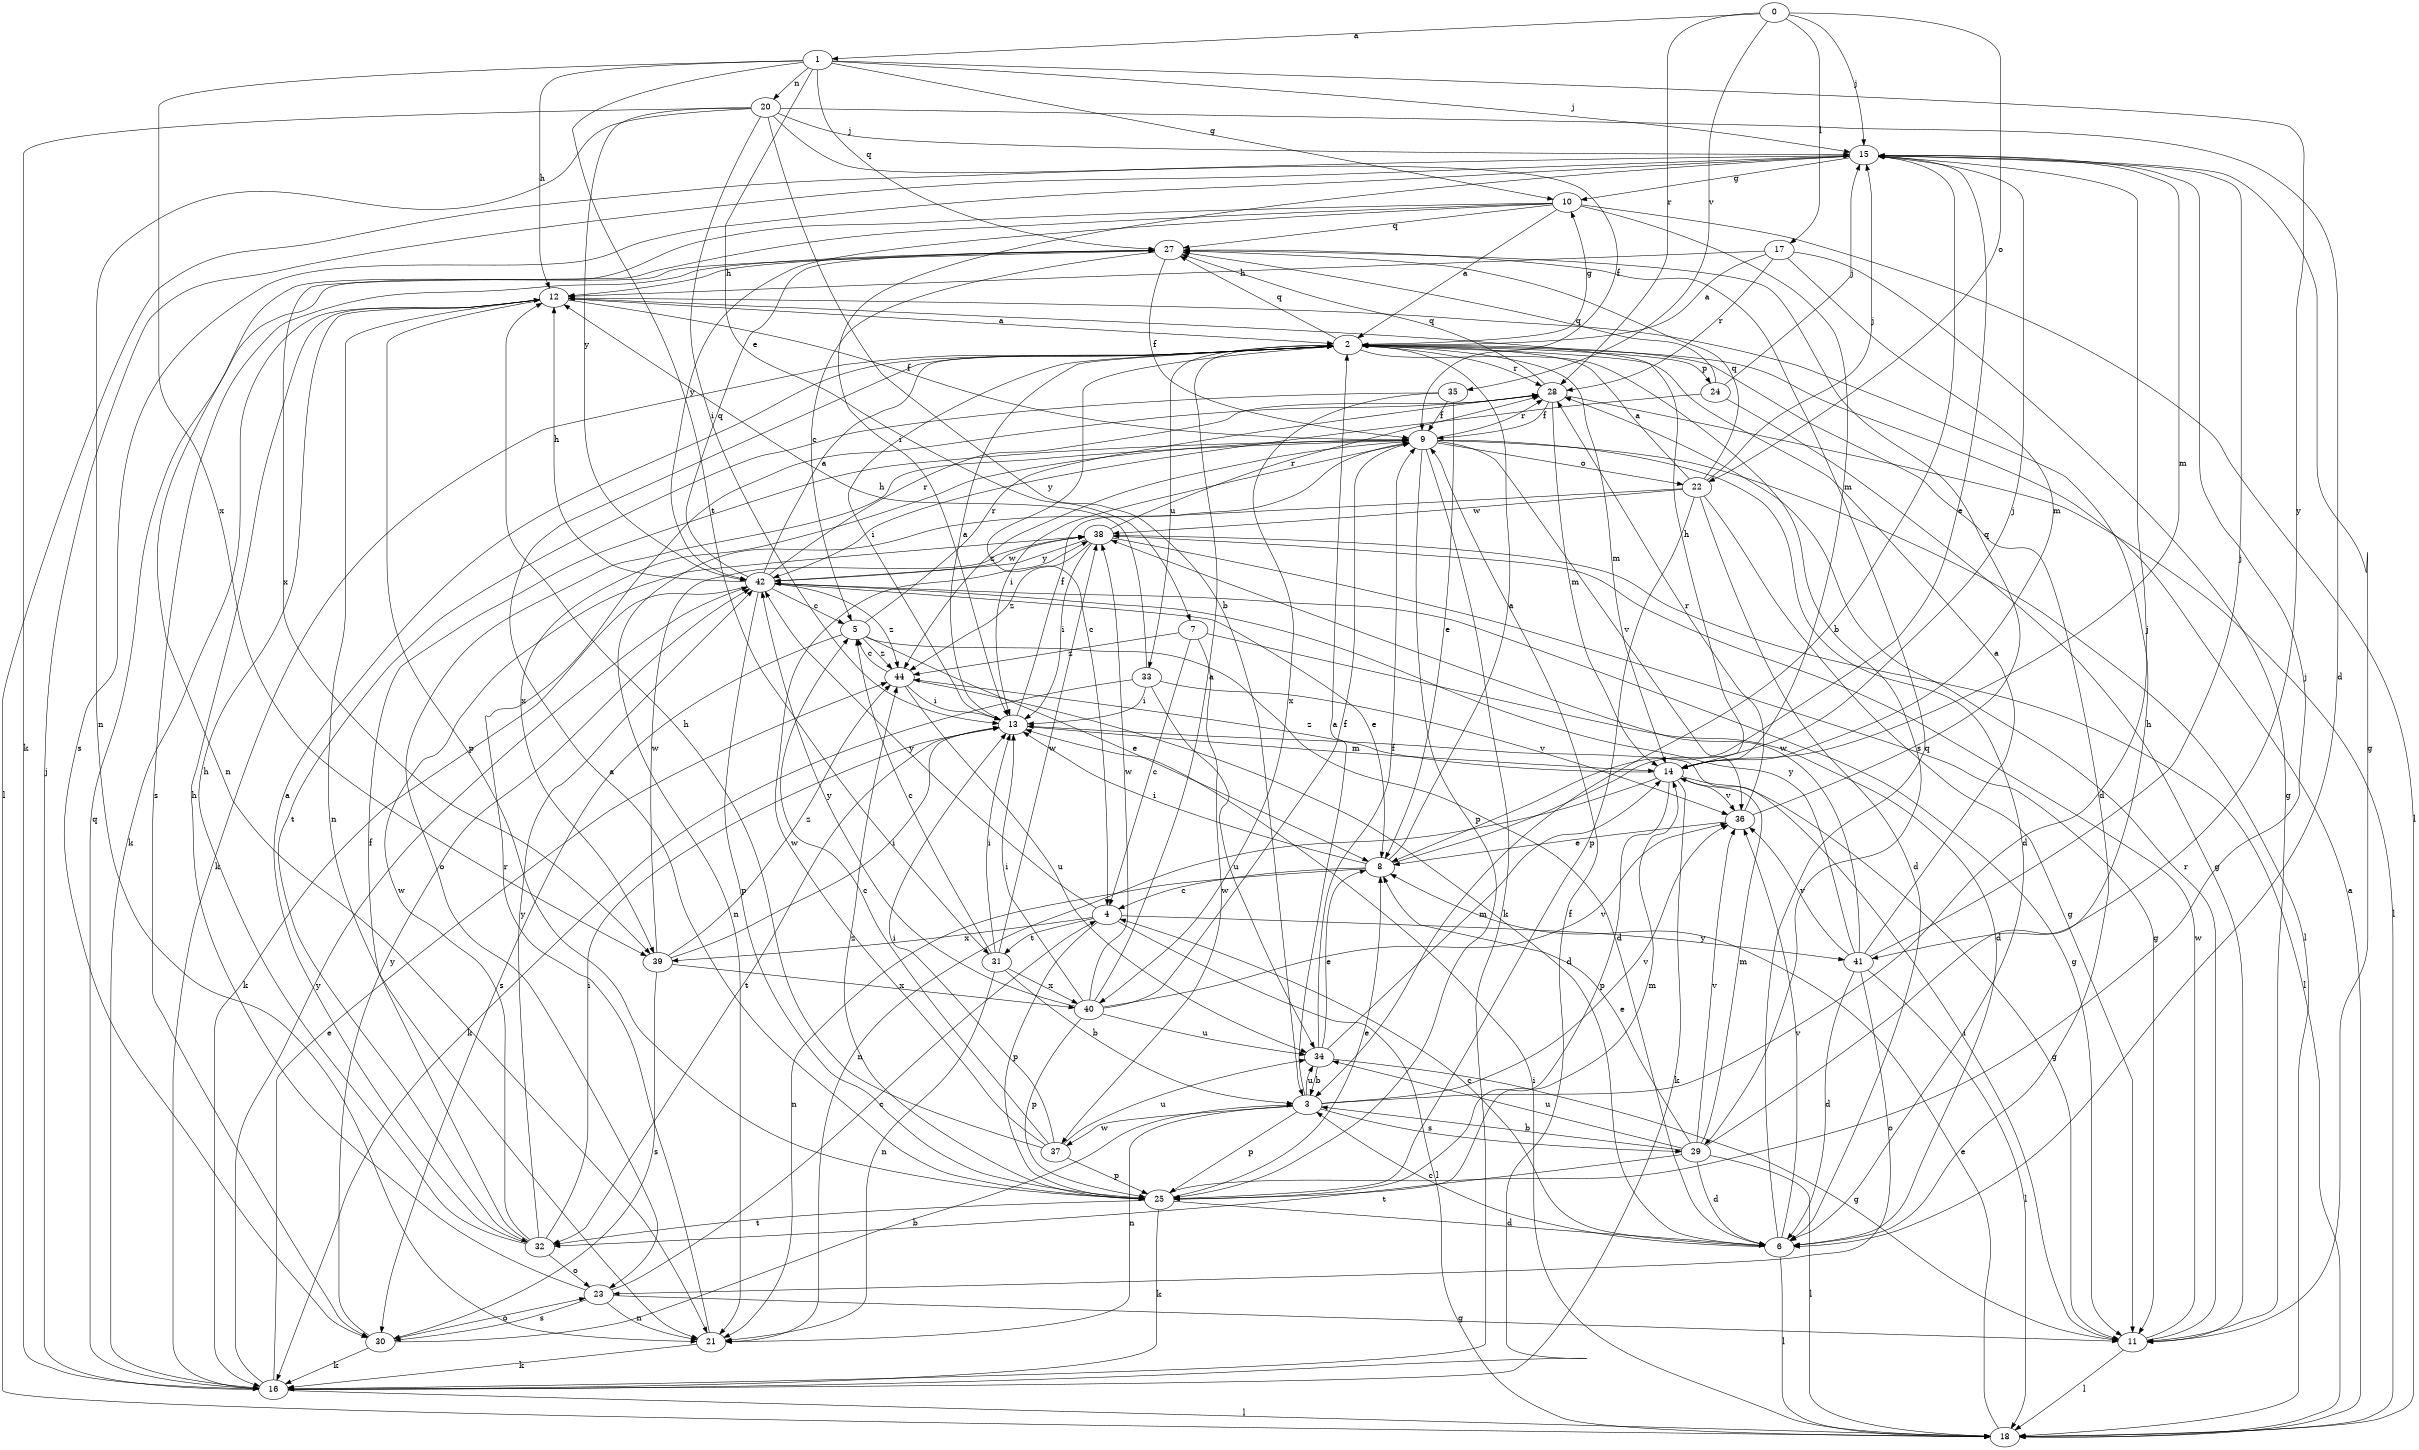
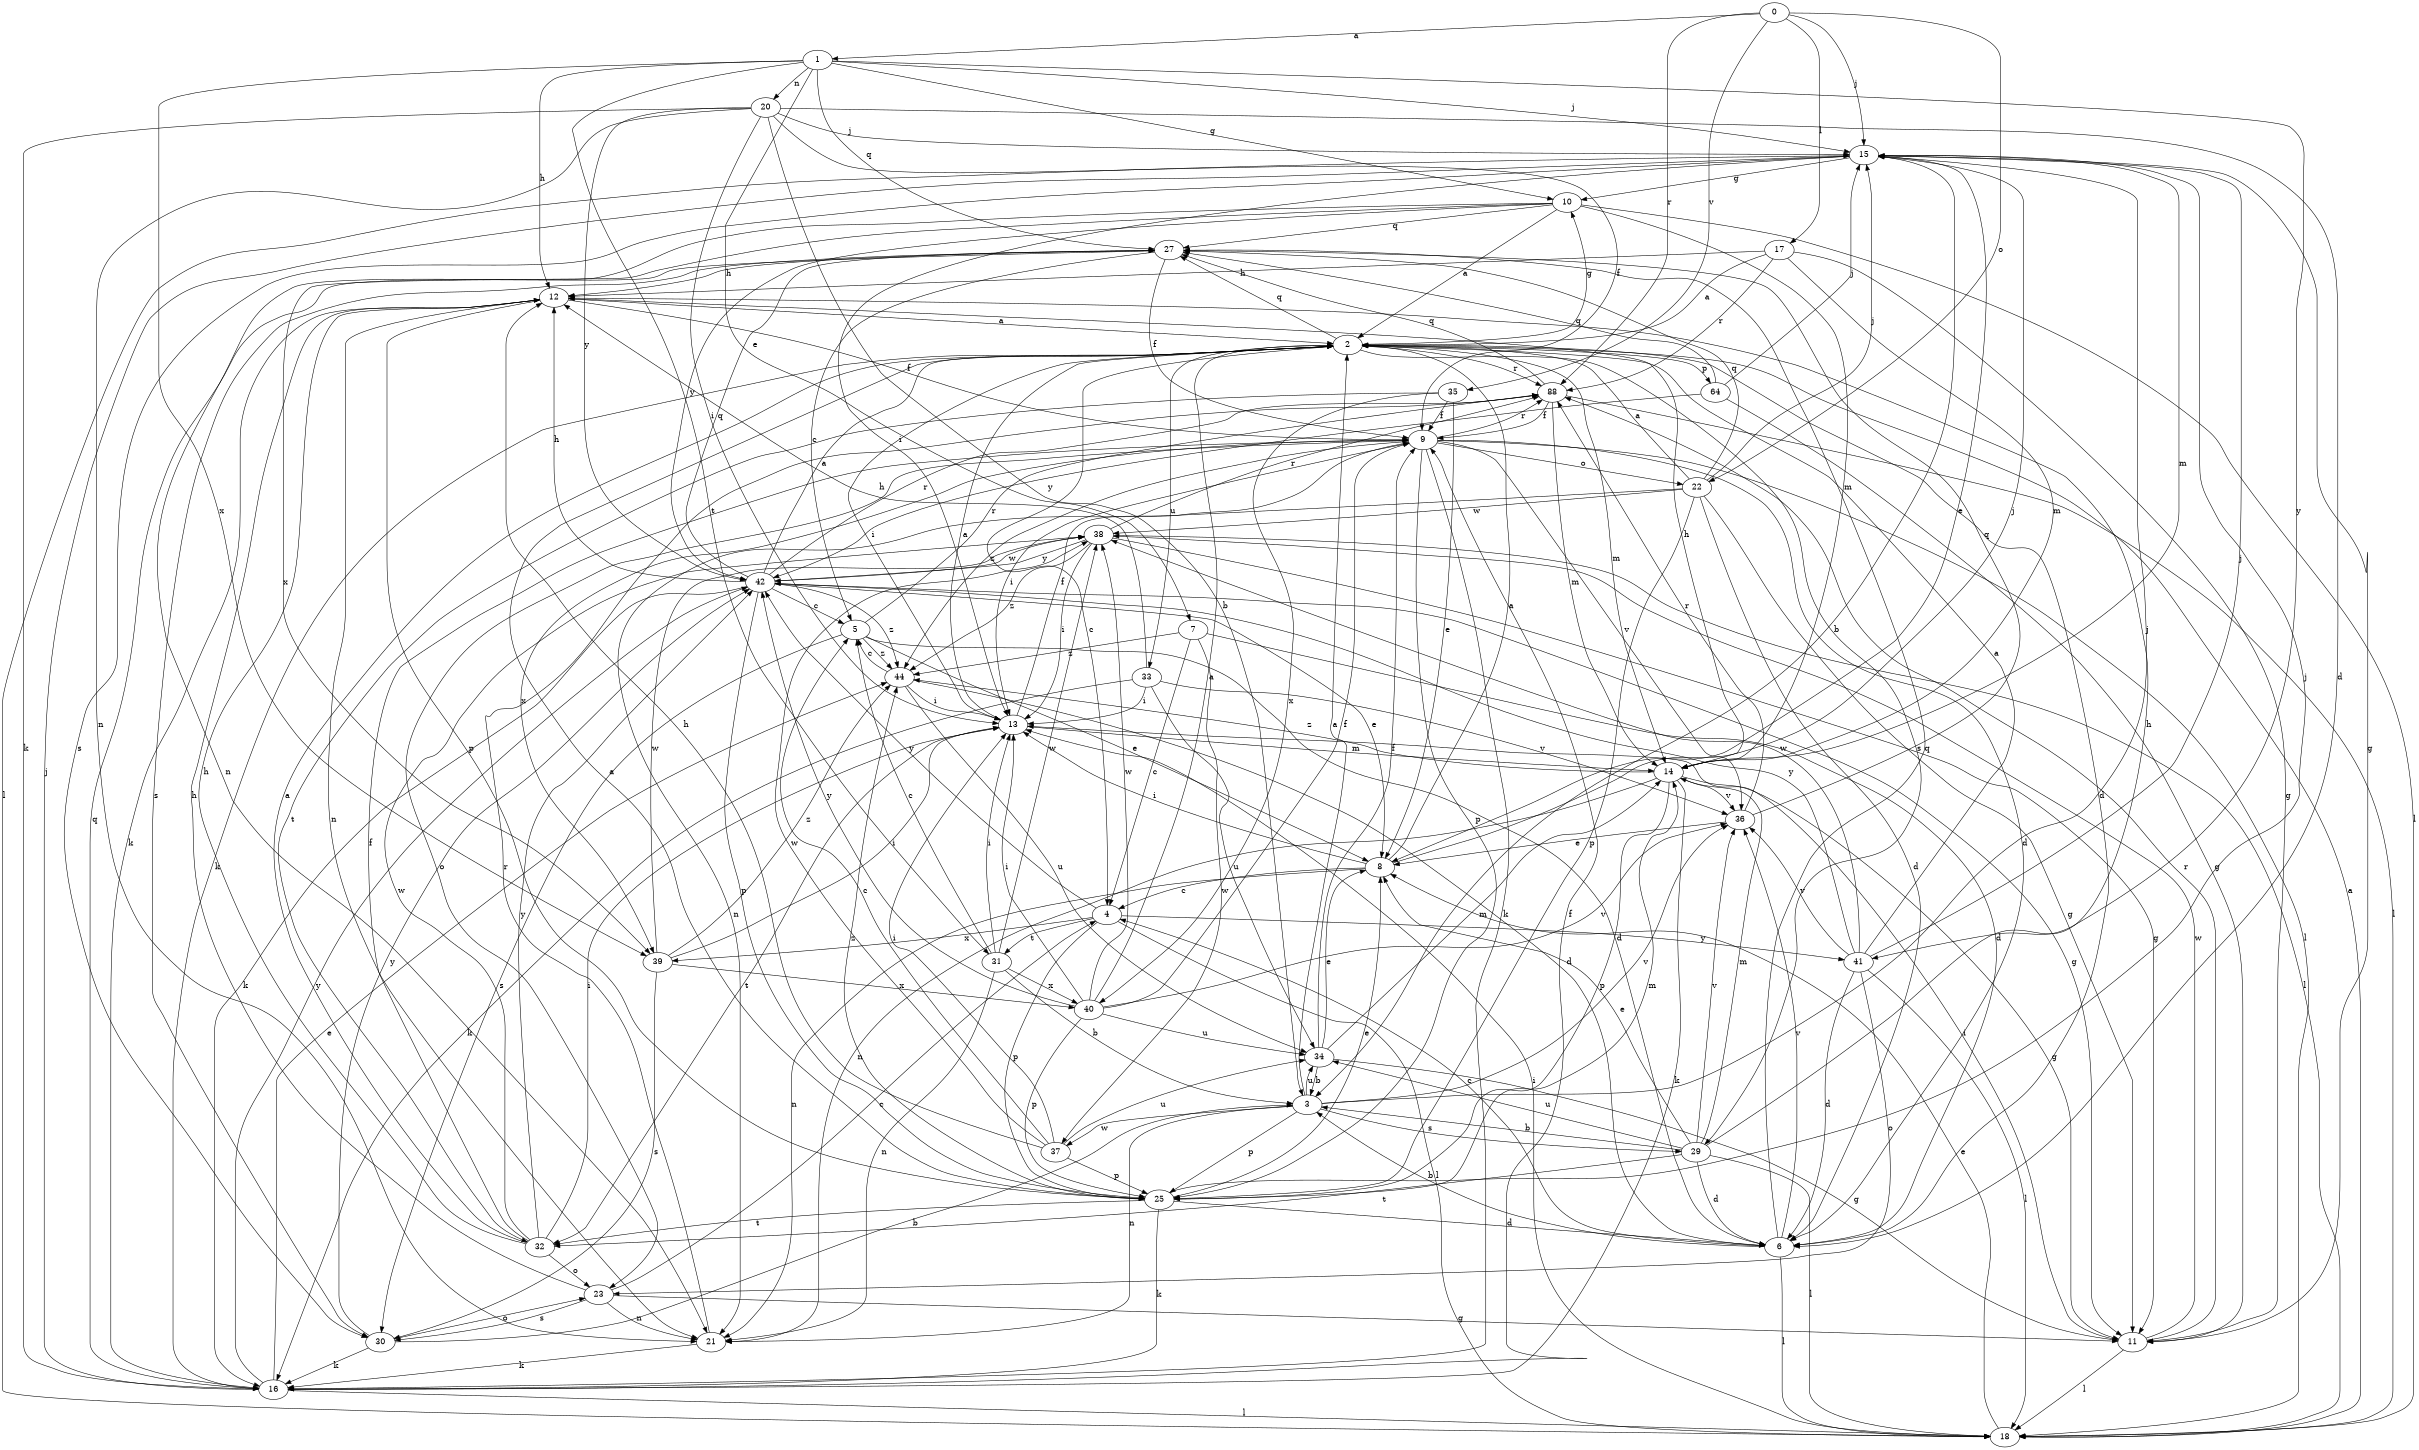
(1552, 392) -> (1552, 392)
(1716, 392) -> (1716, 392)
(1431, 1176) -> (1431, 1176)
